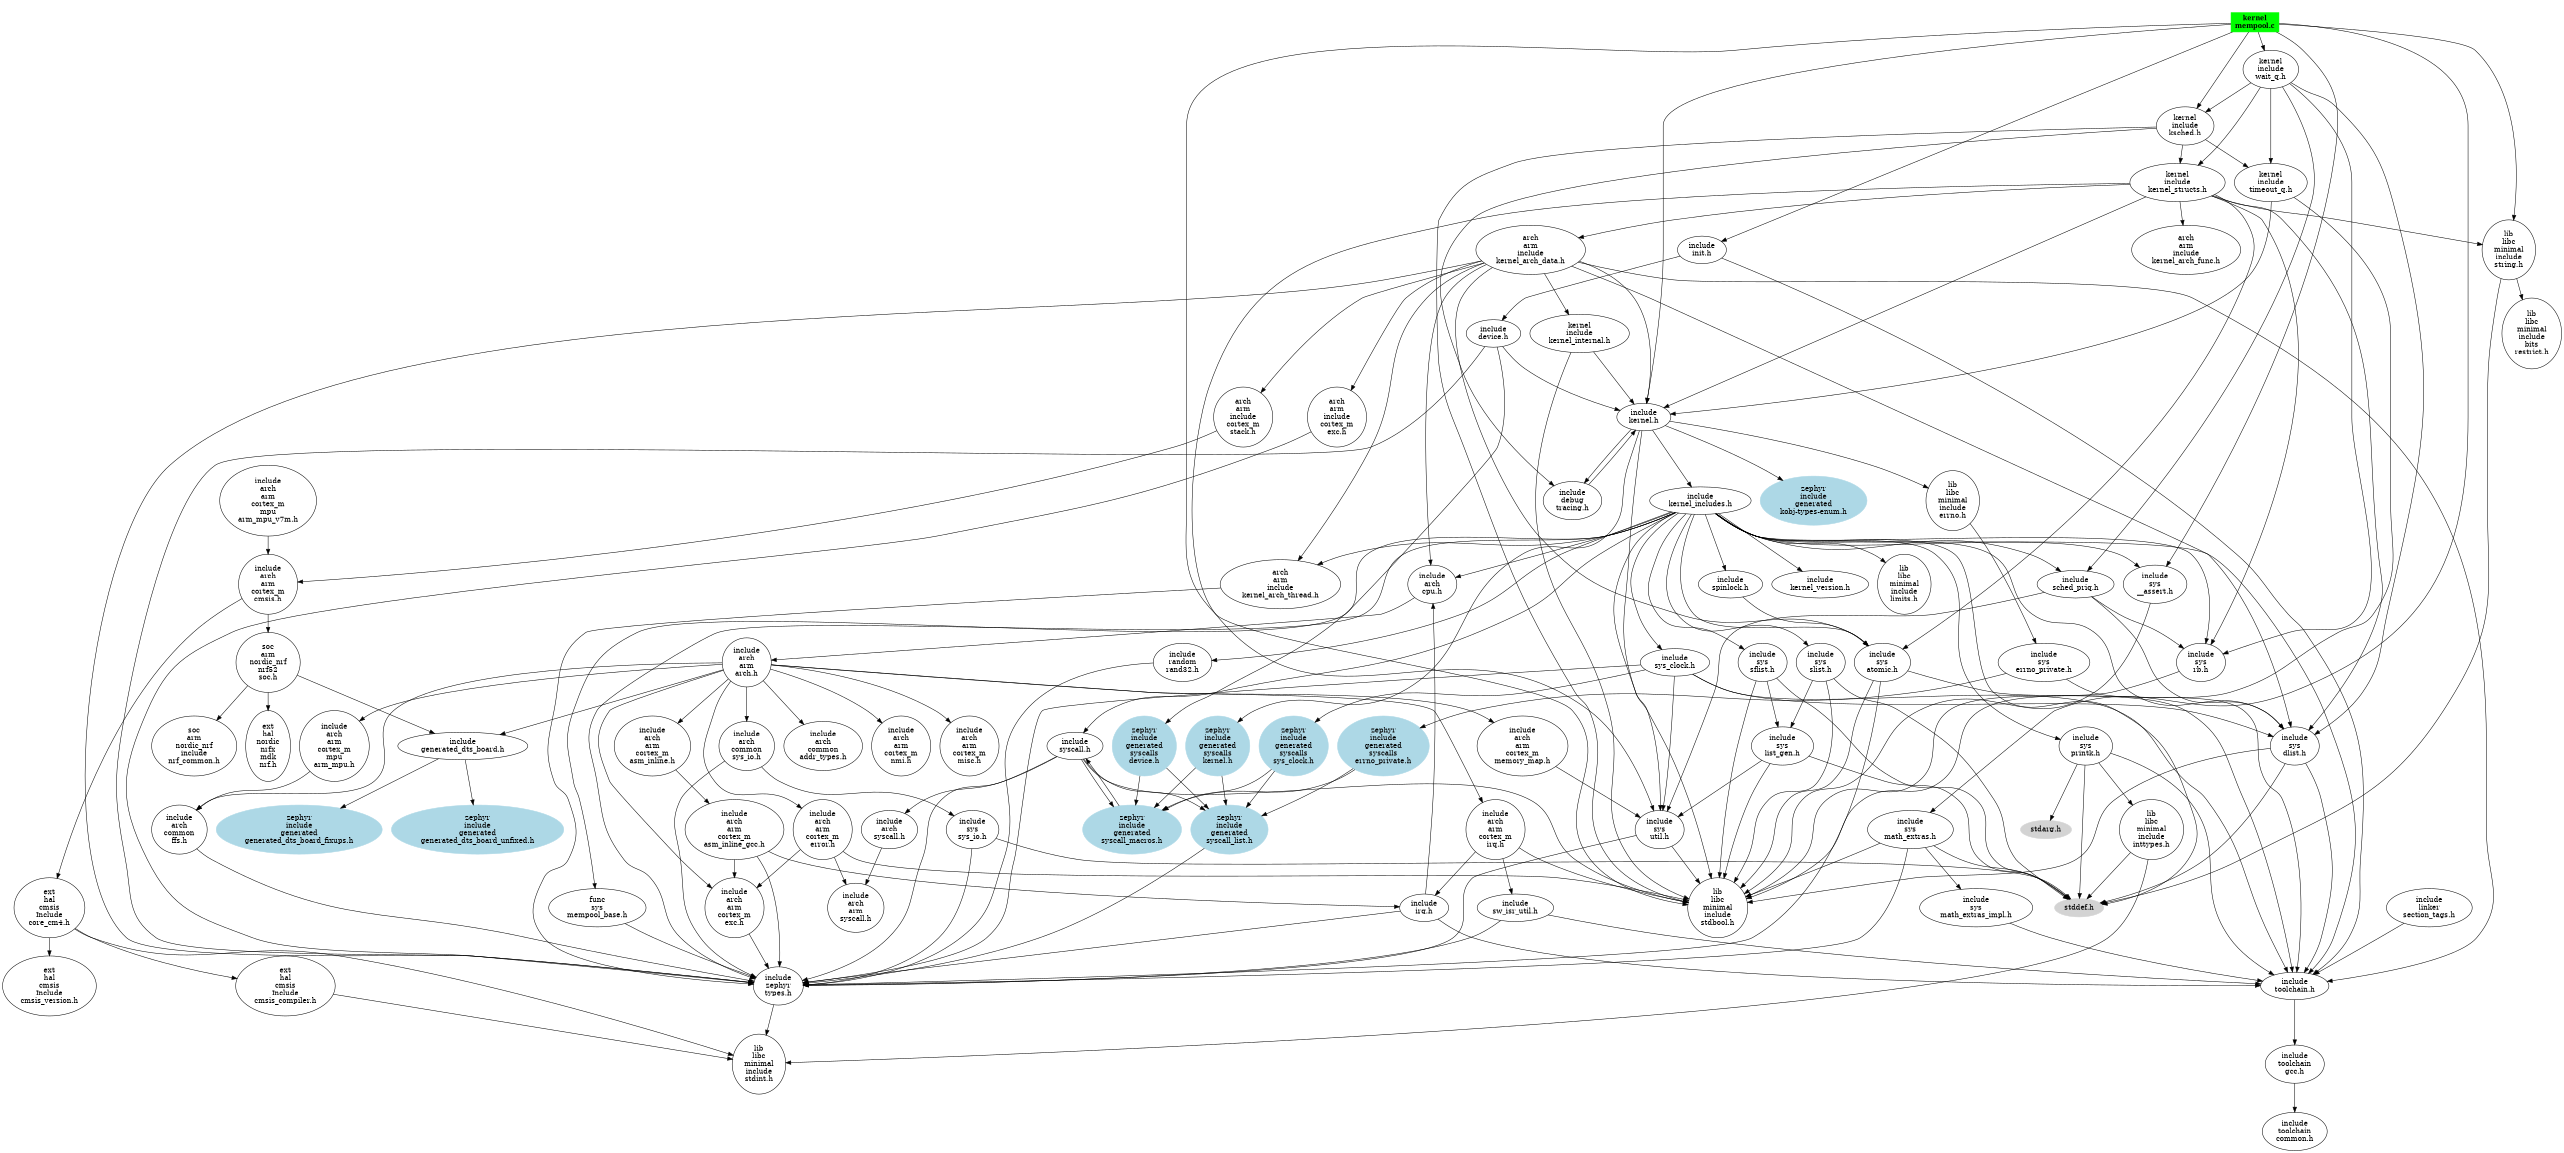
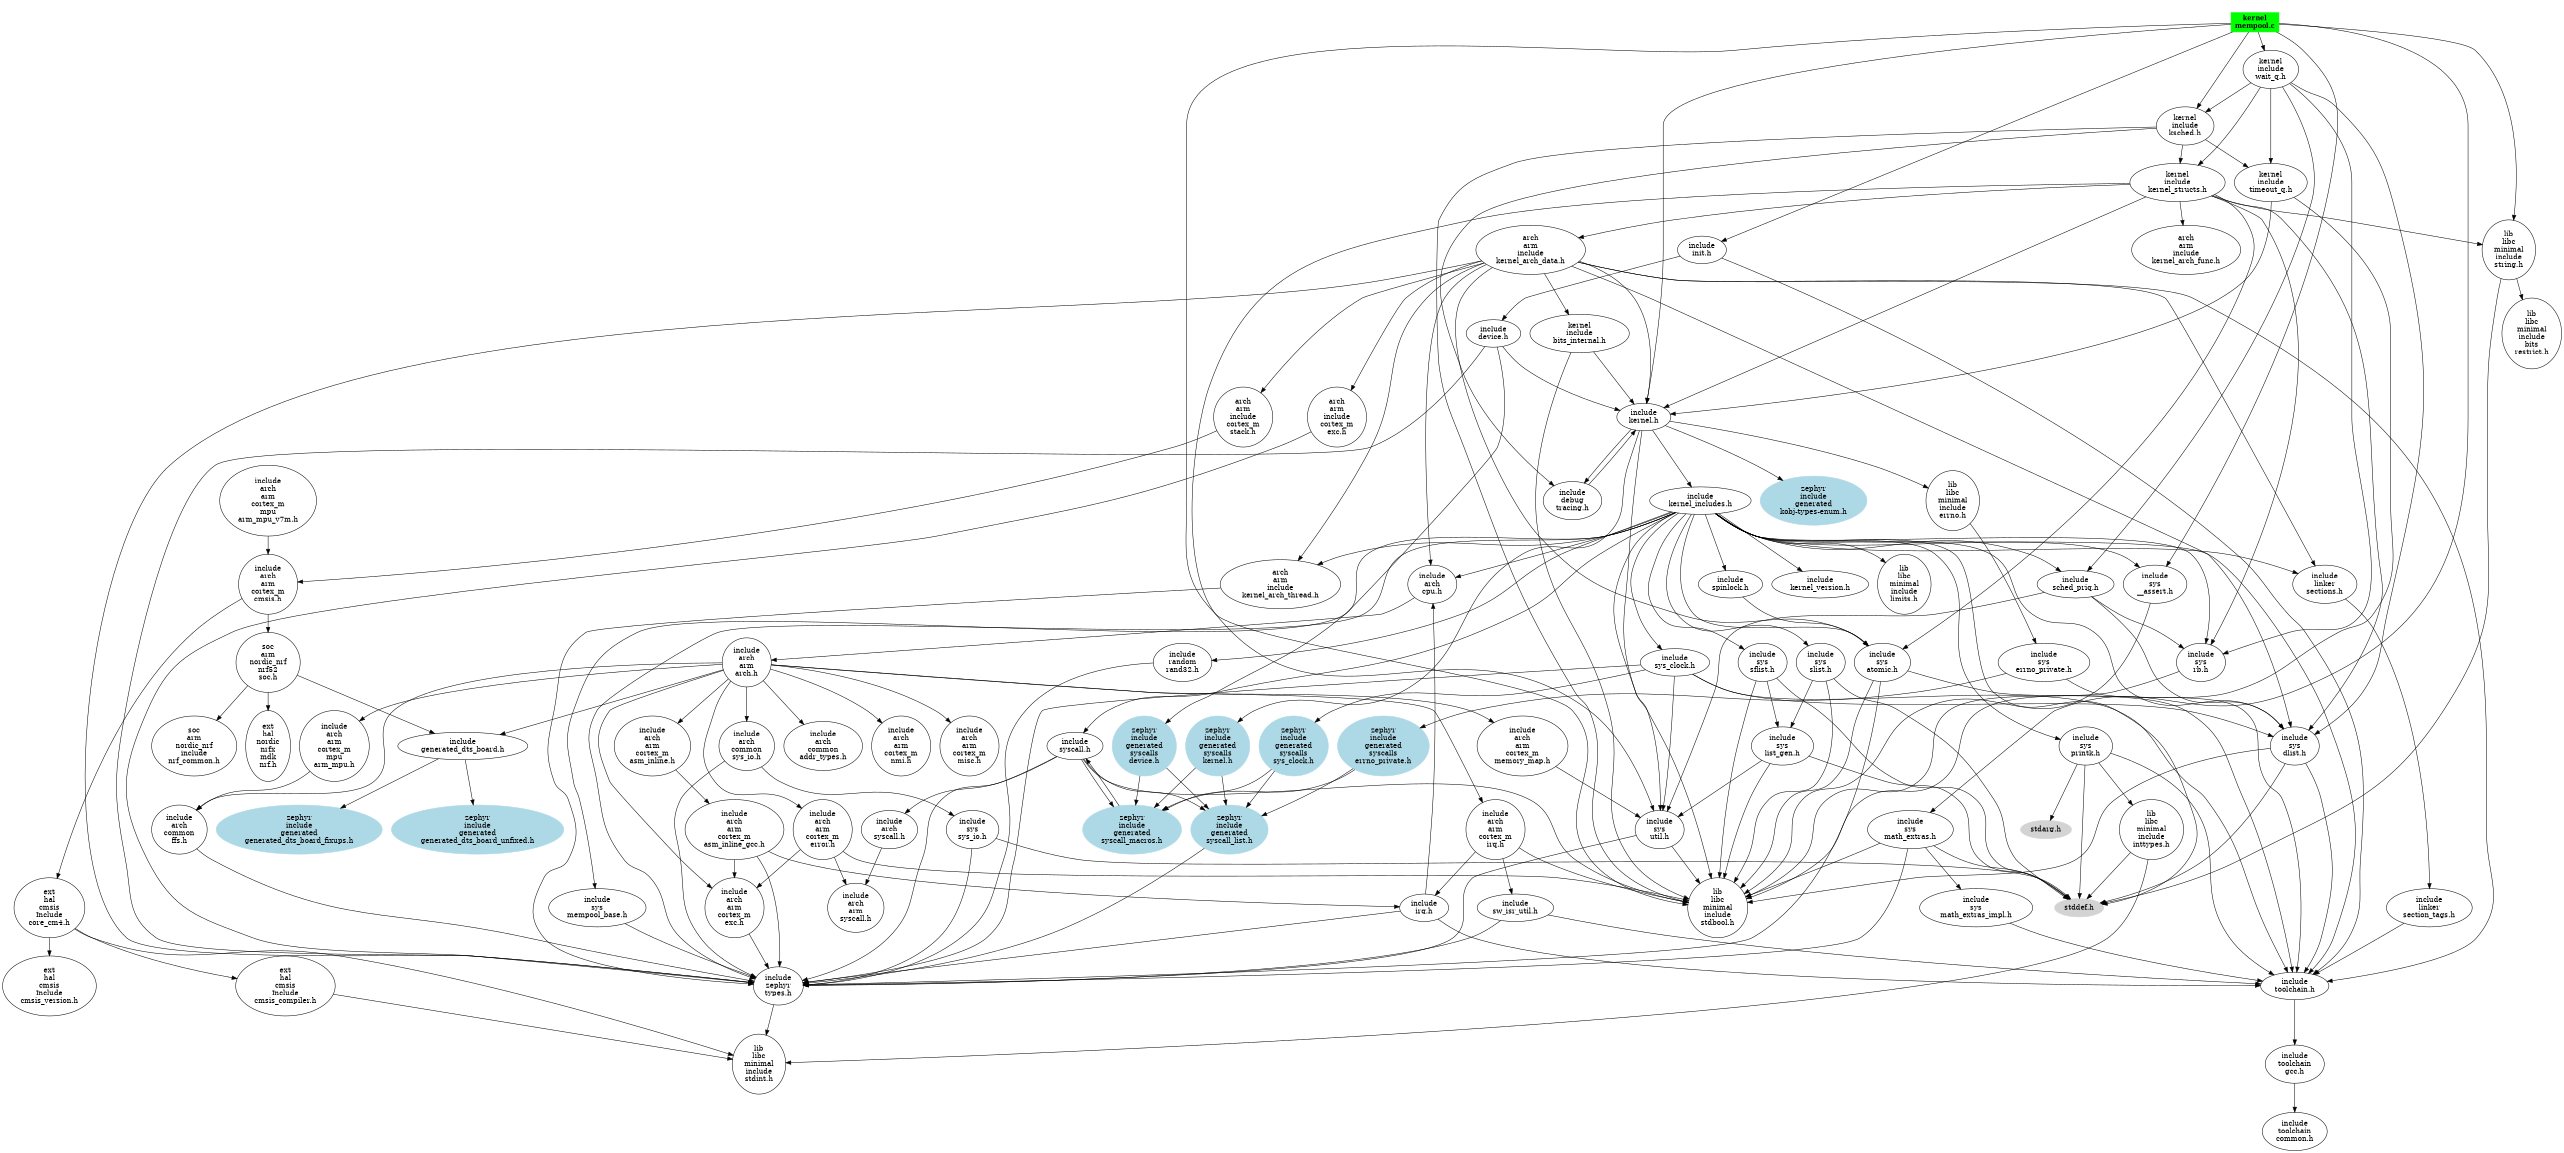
(1580, 333) -> (1580, 333)
none -> (2325, 584)
(597, 908) -> (597, 908)
